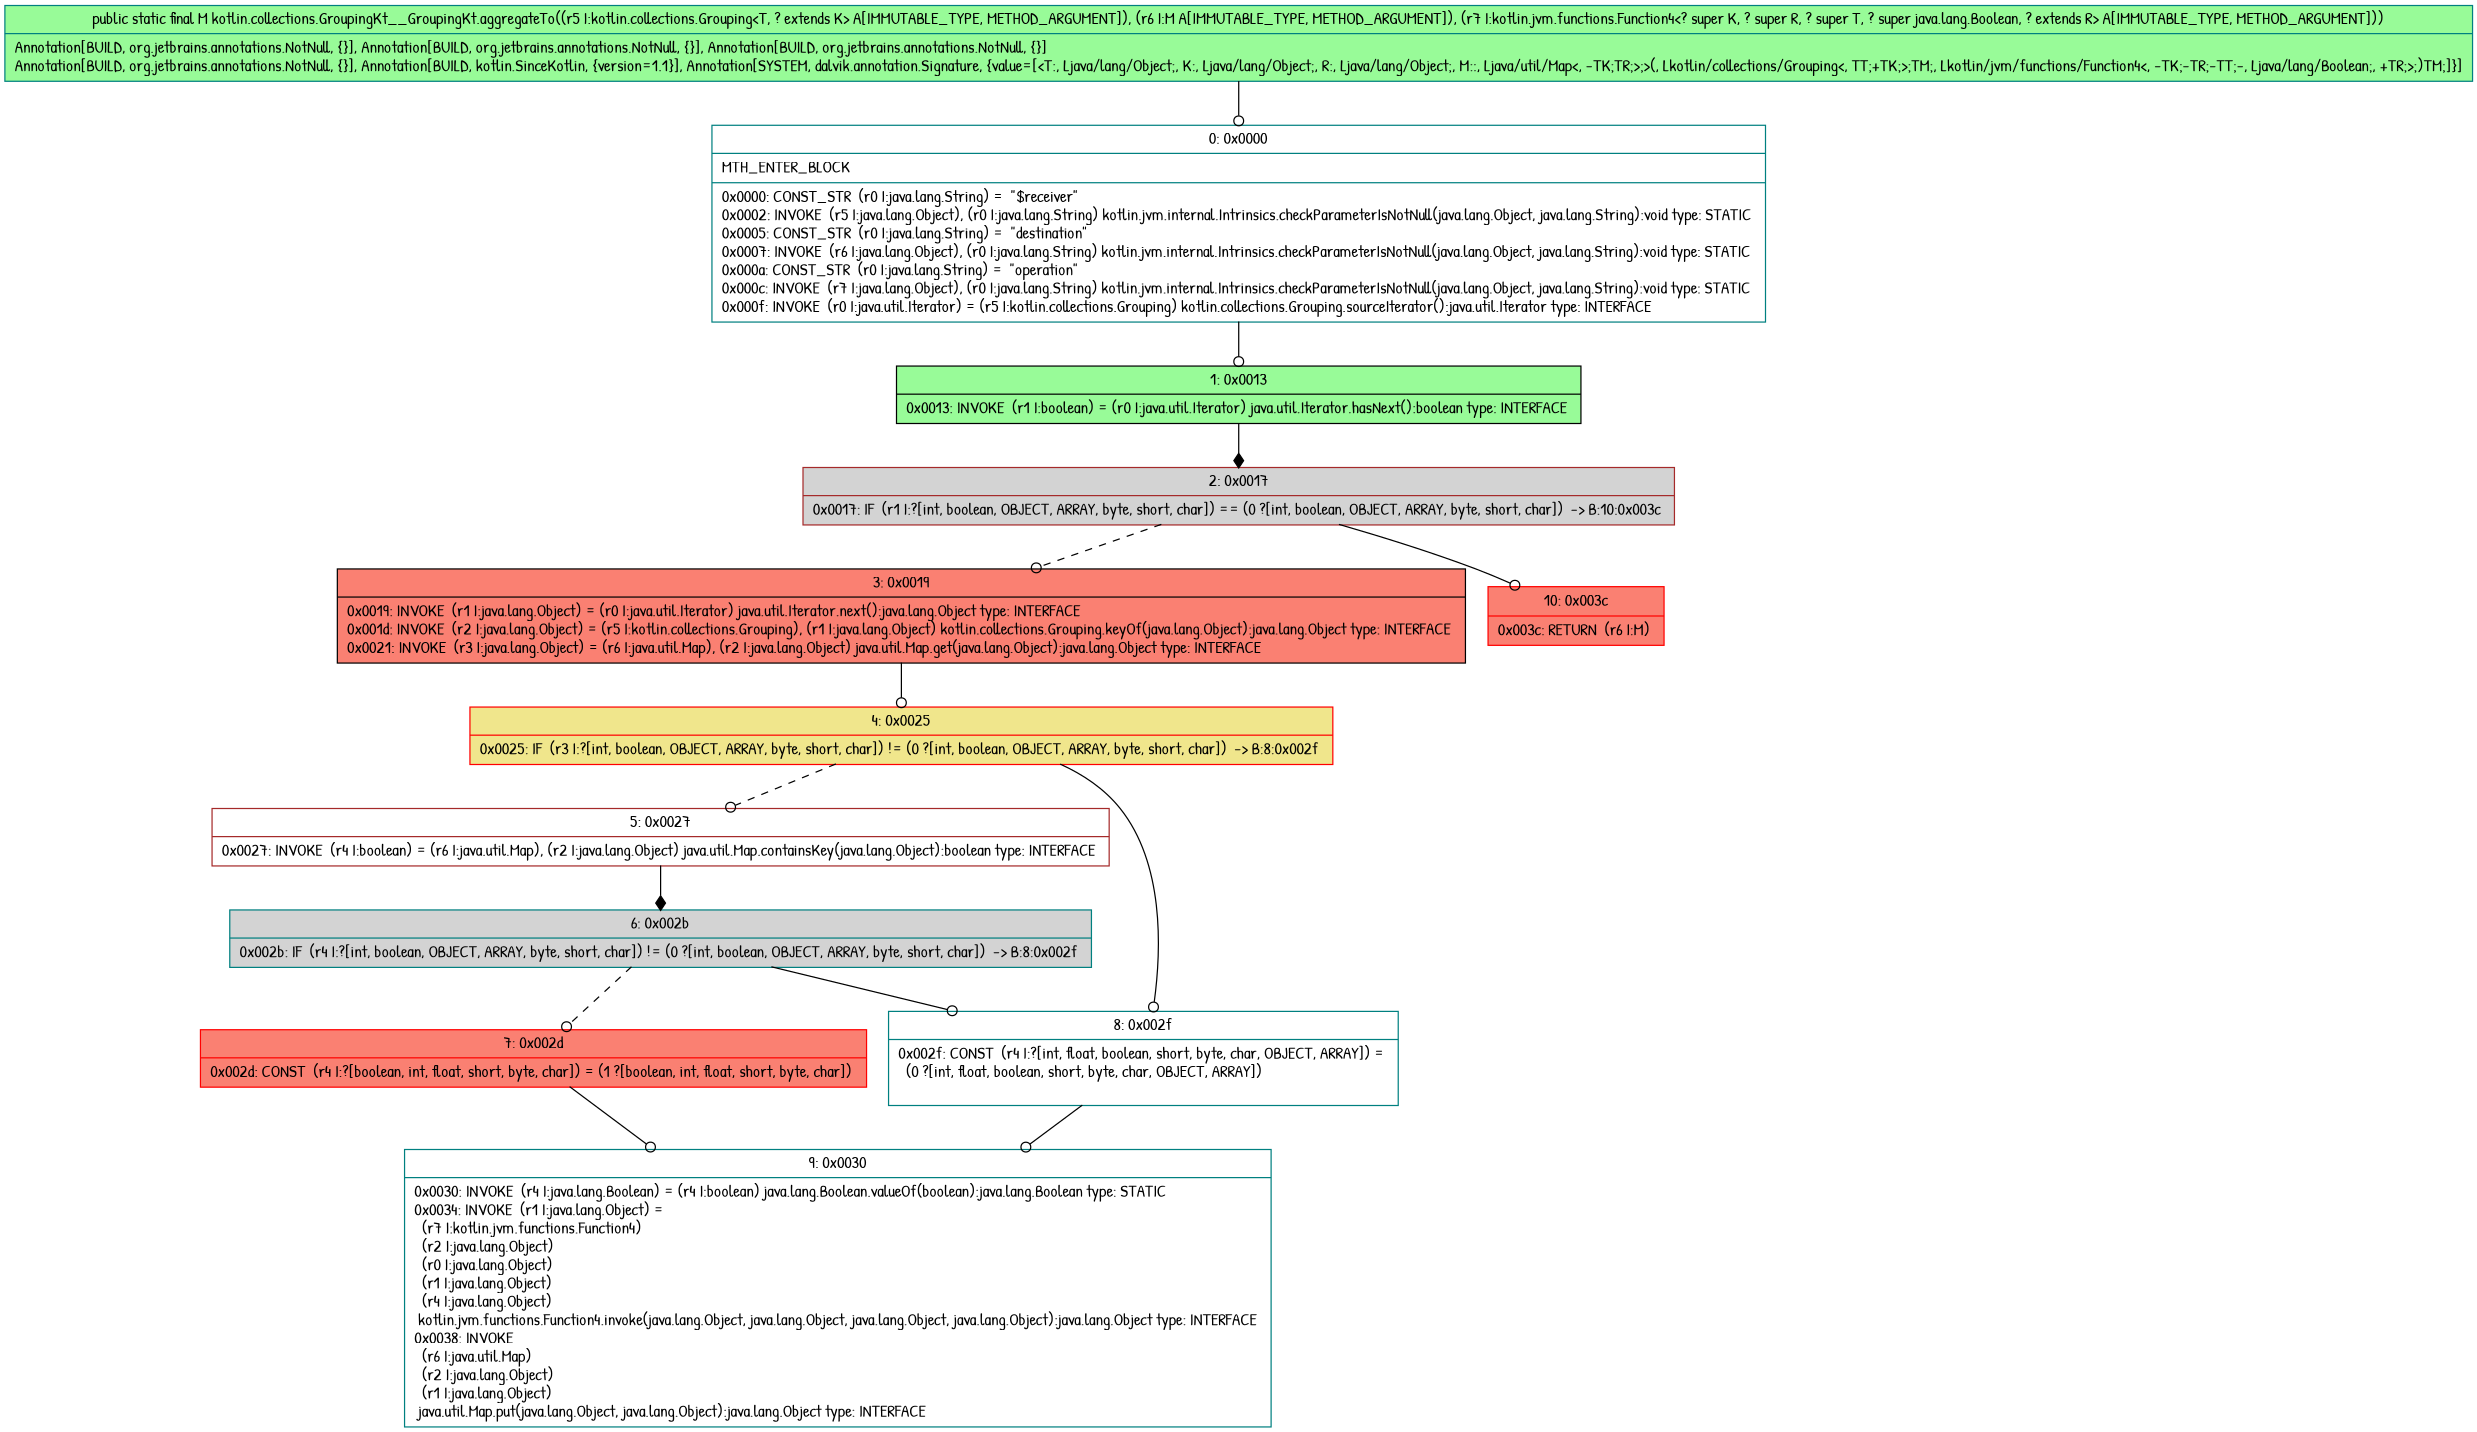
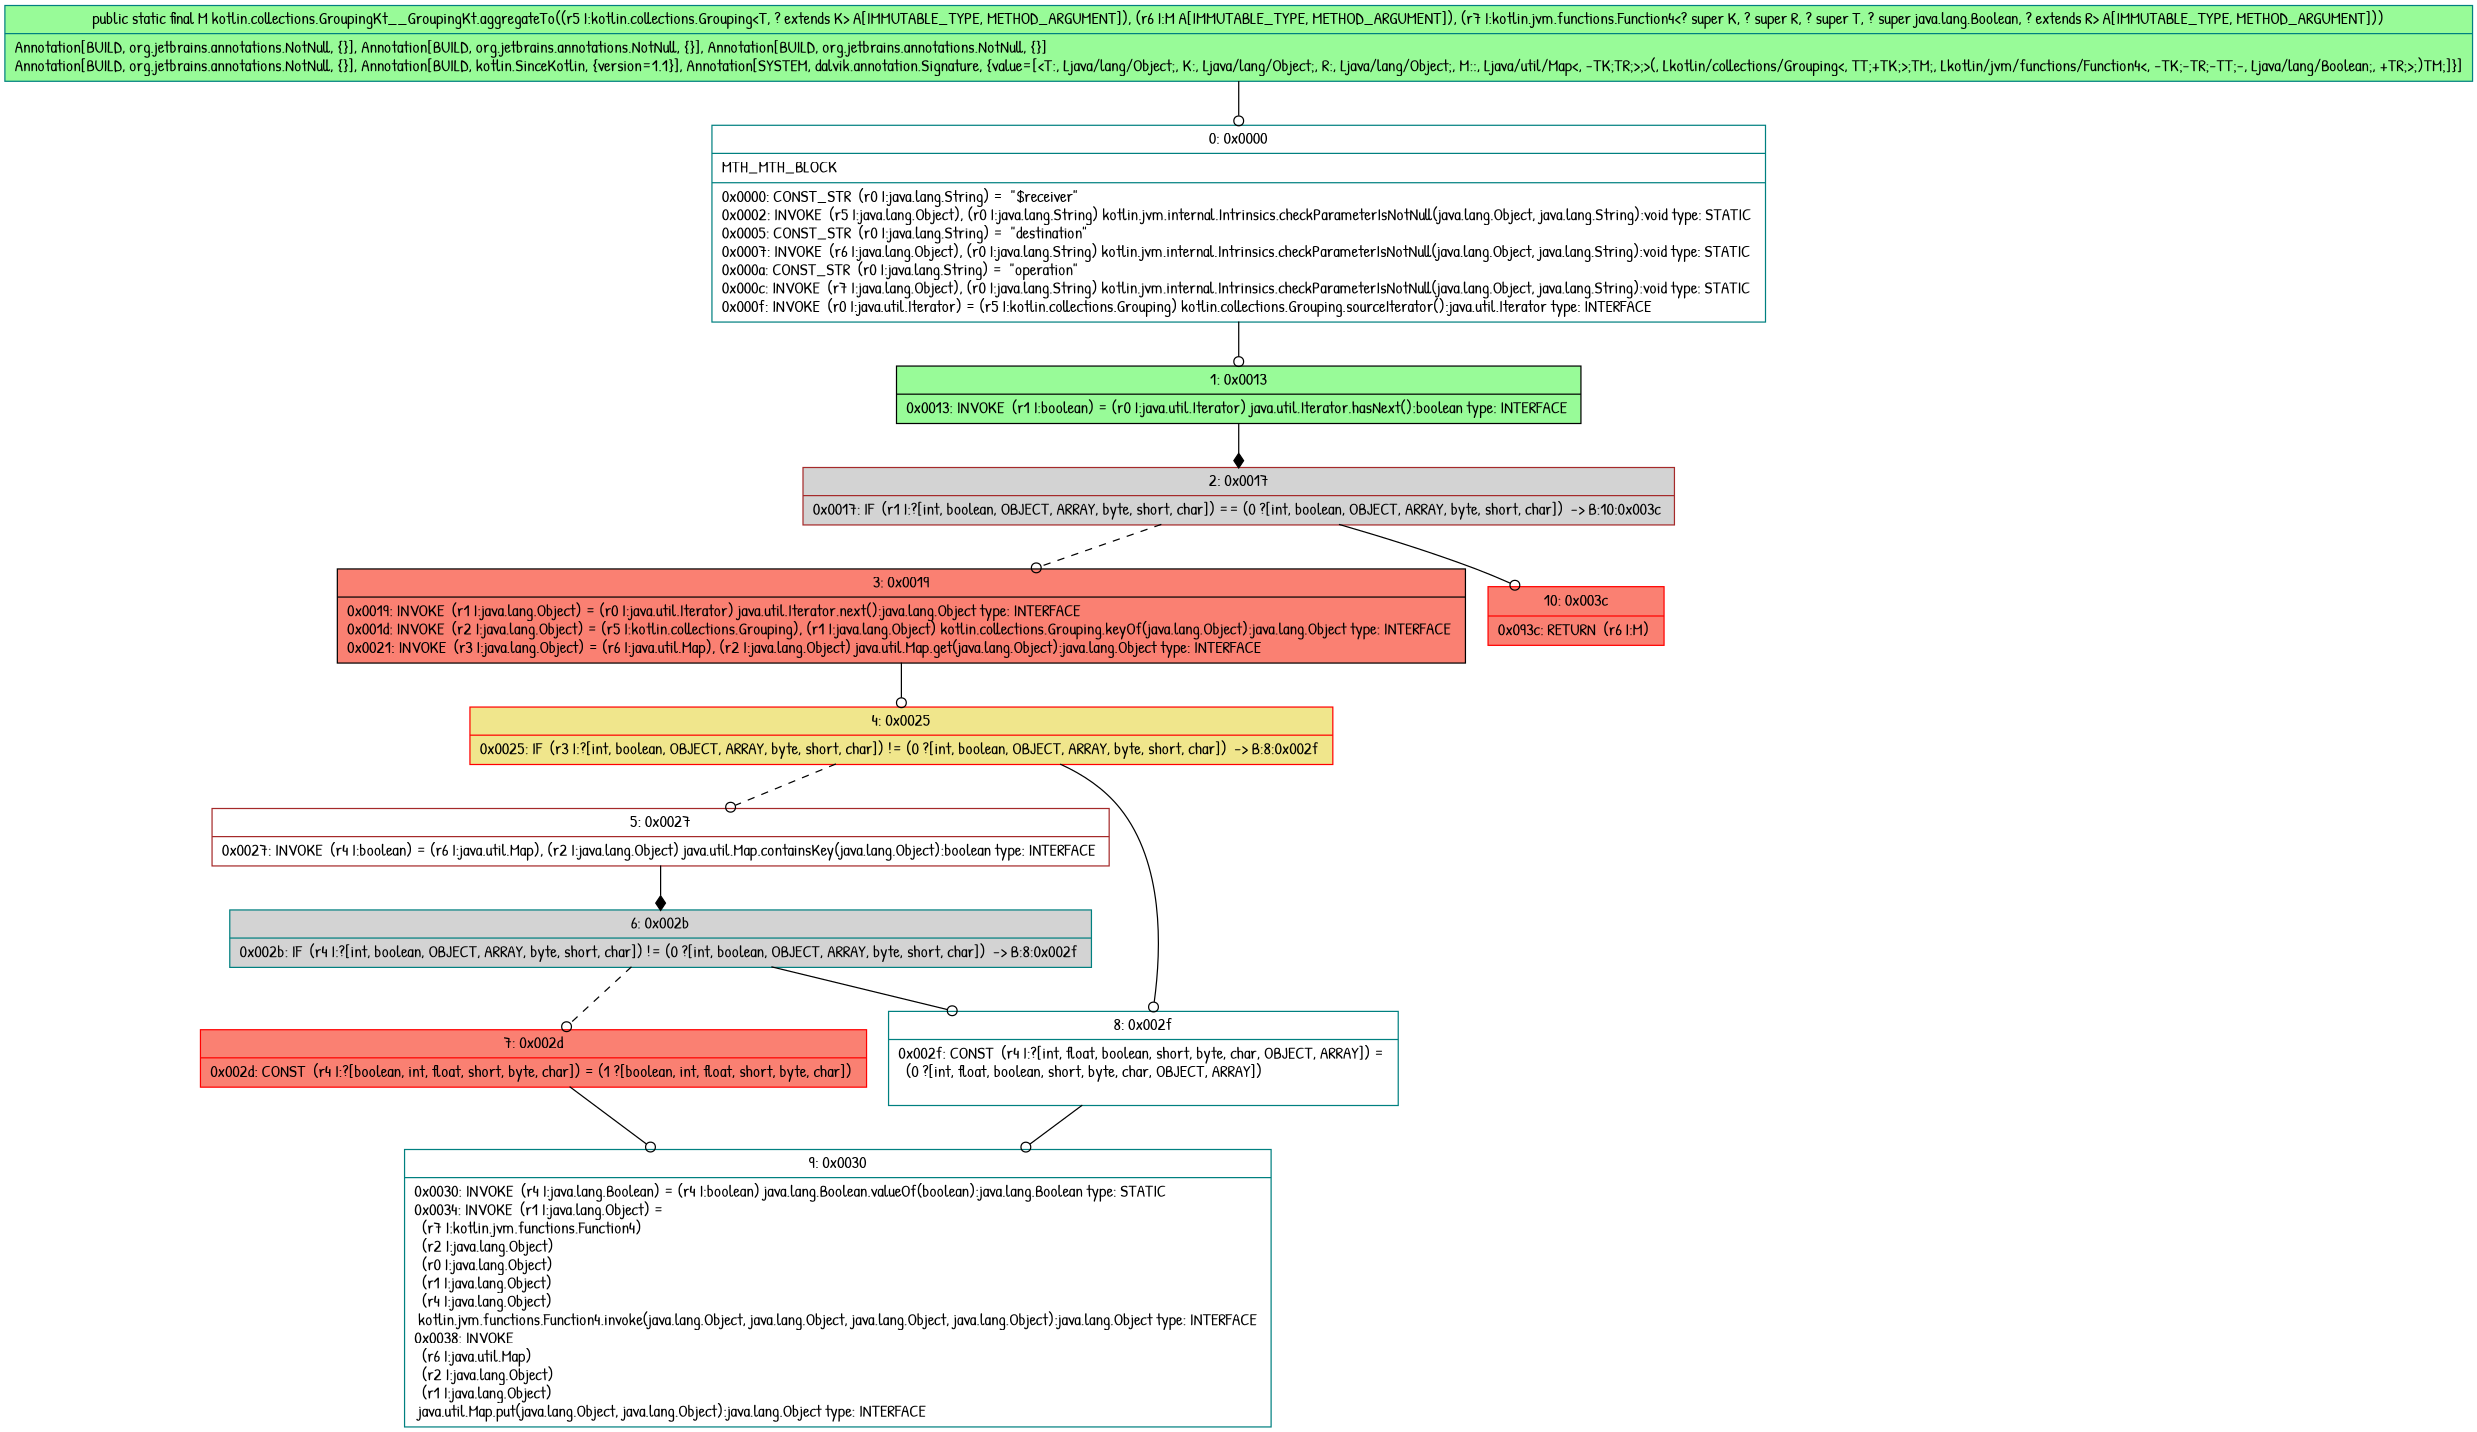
(787, 167) -> (780, 167)
(1576, 630) -> (1575, 630)
